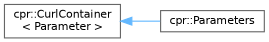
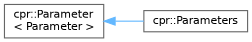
(62, 21) -> (54, 21)
